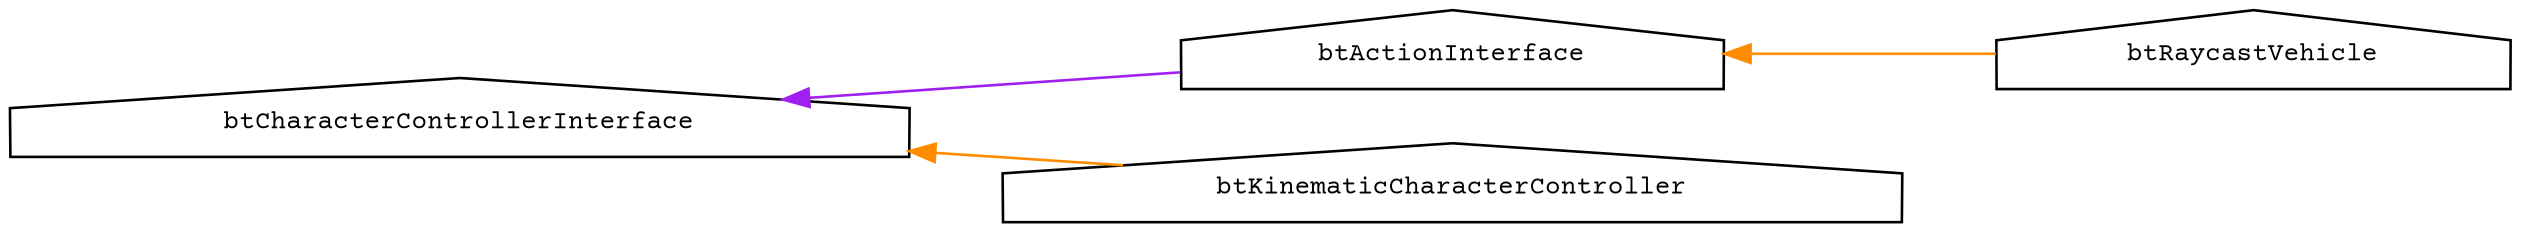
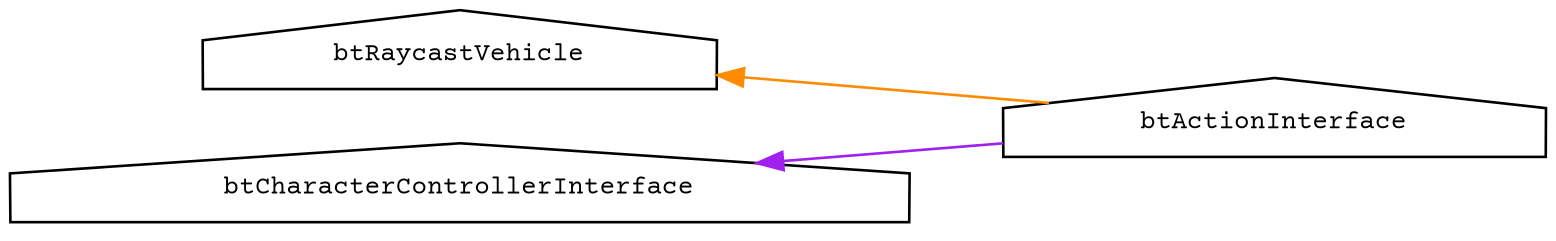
(1874, 54) -> (896, 90)
(1452, 187) -> none
